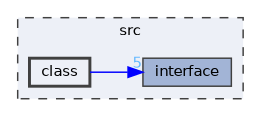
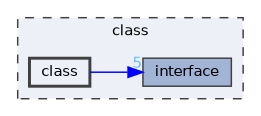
(130, 32) -> (130, 32)
